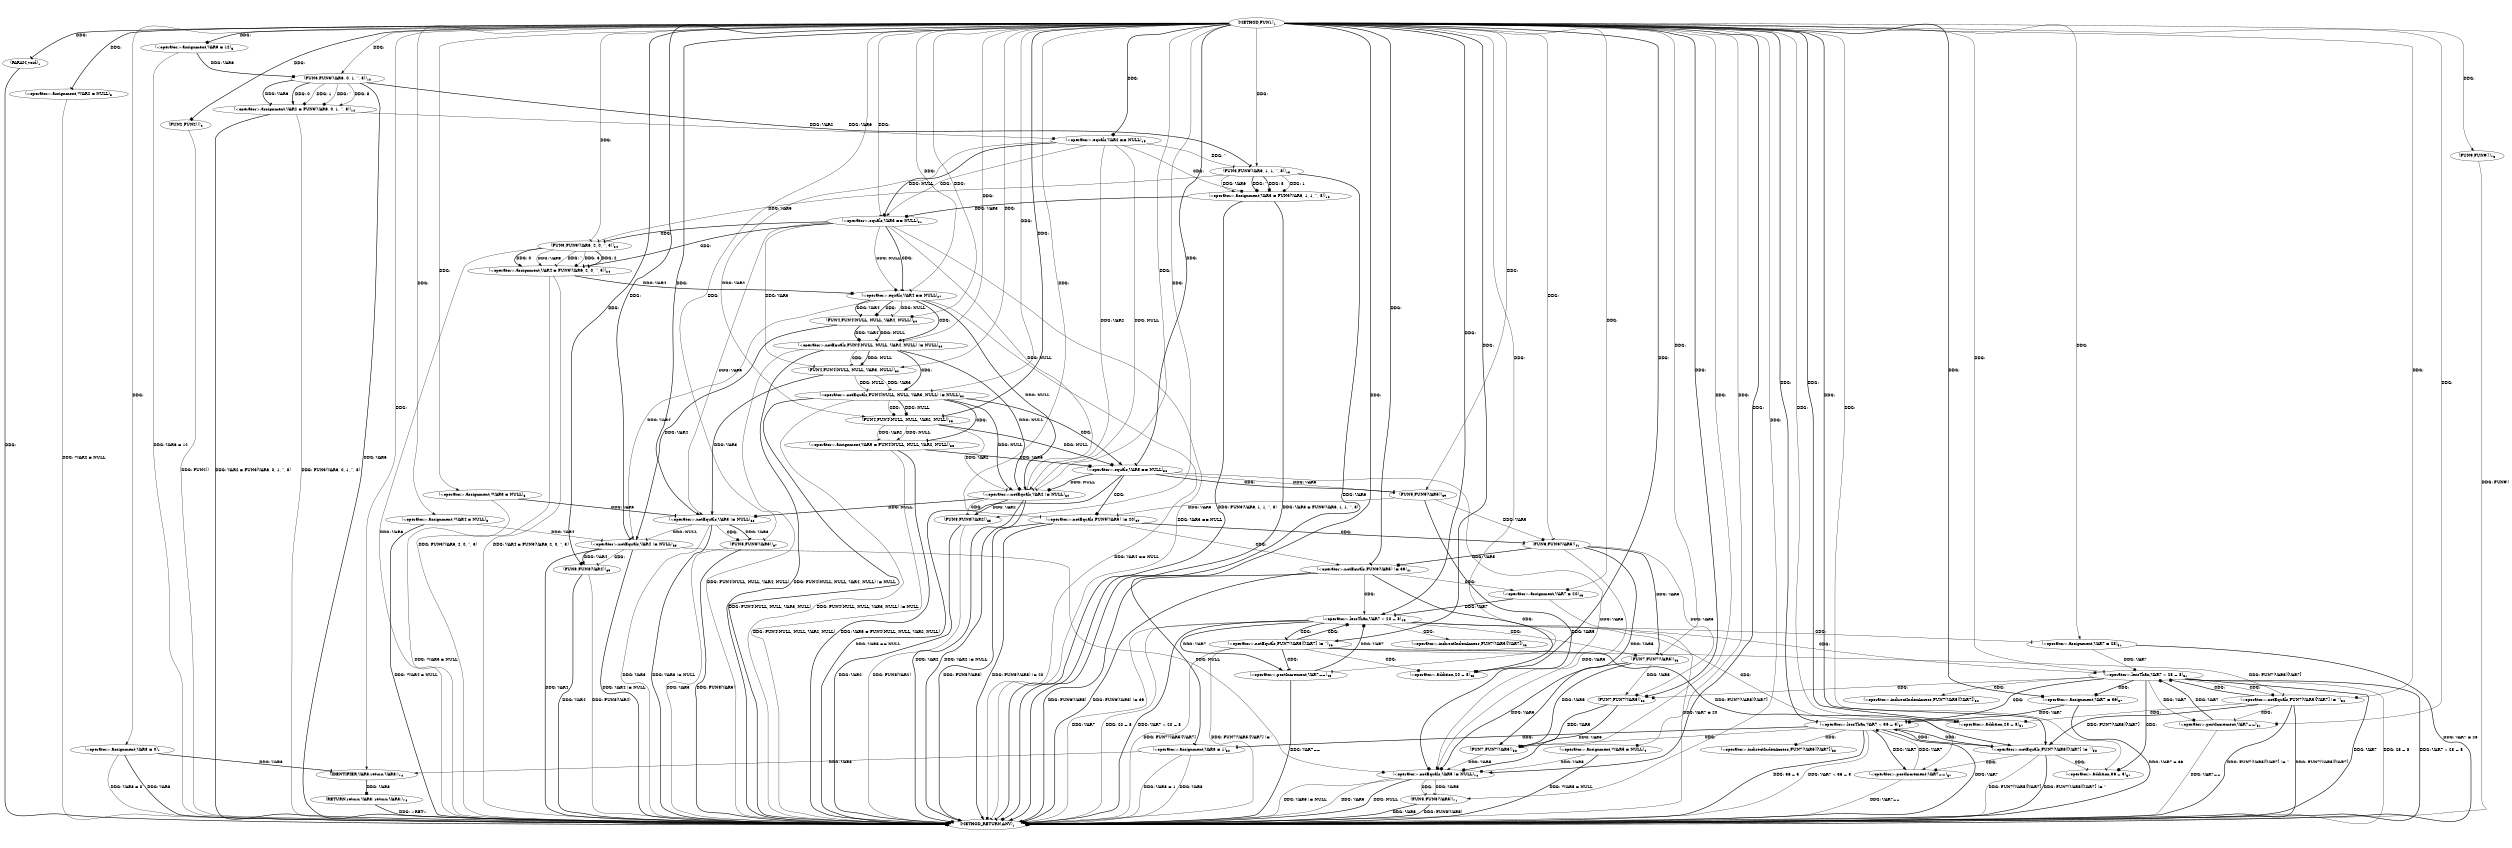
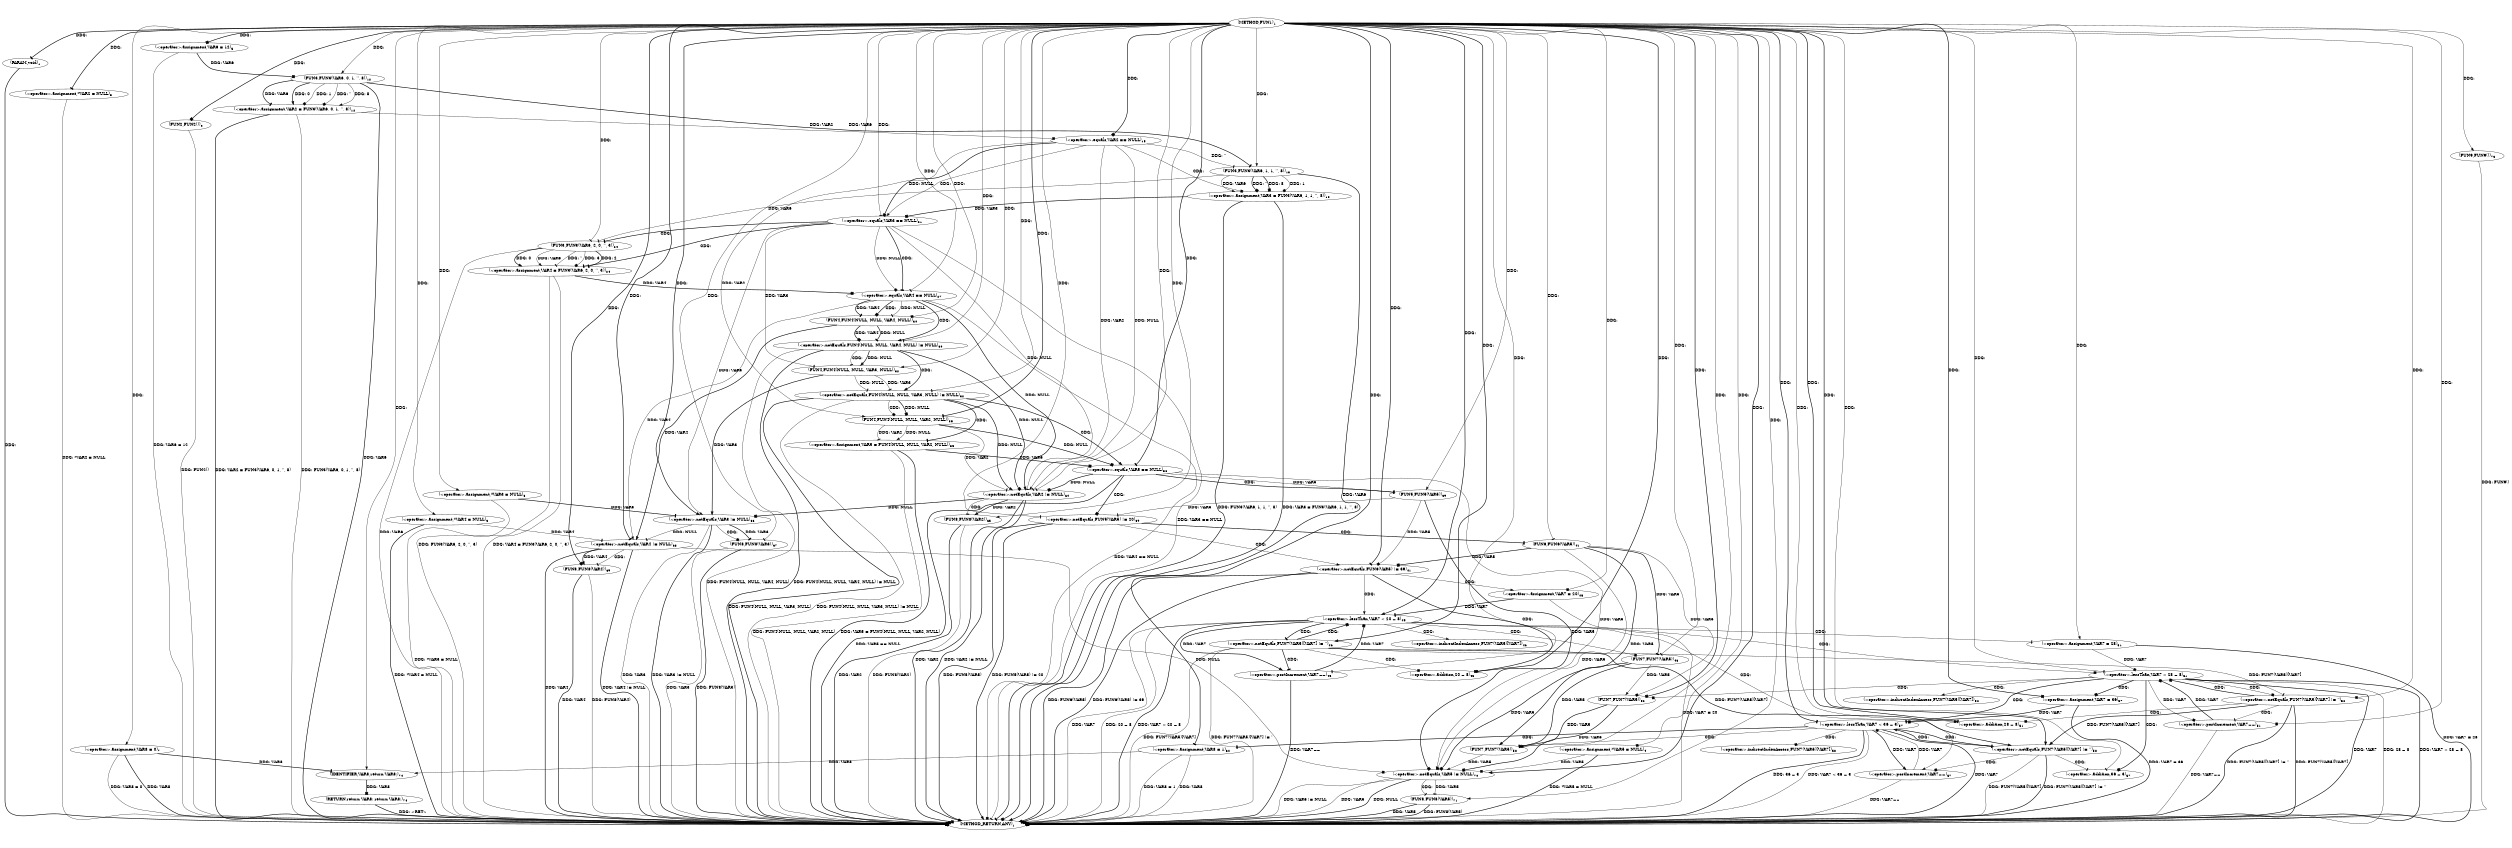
(1488, 519) -> (1405, 535)
